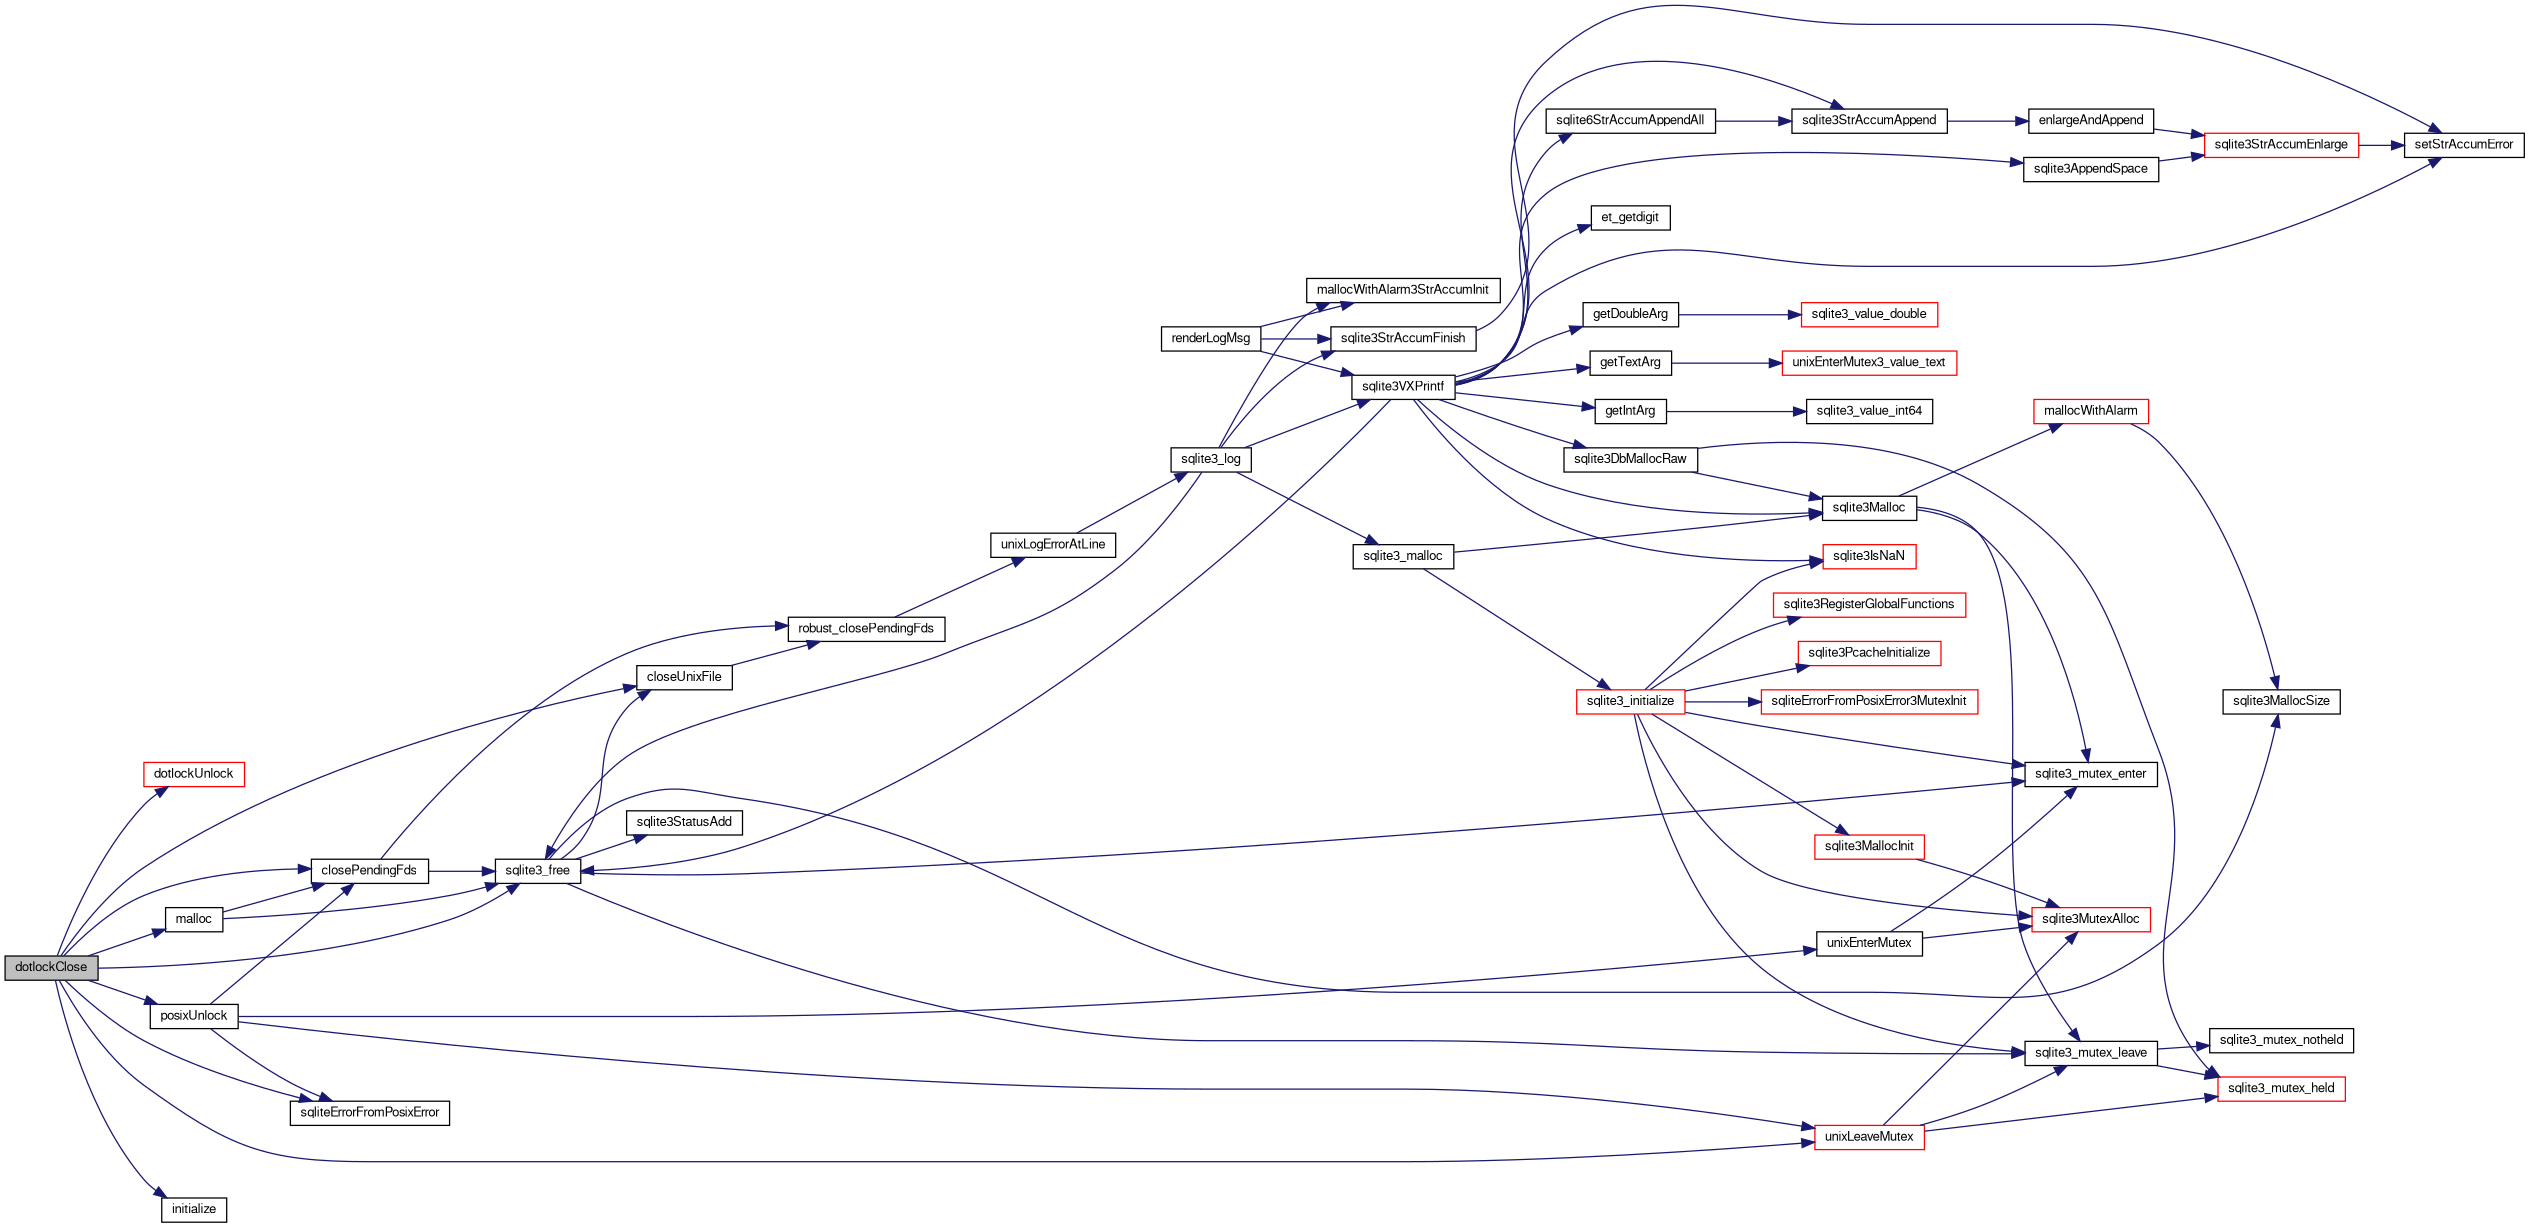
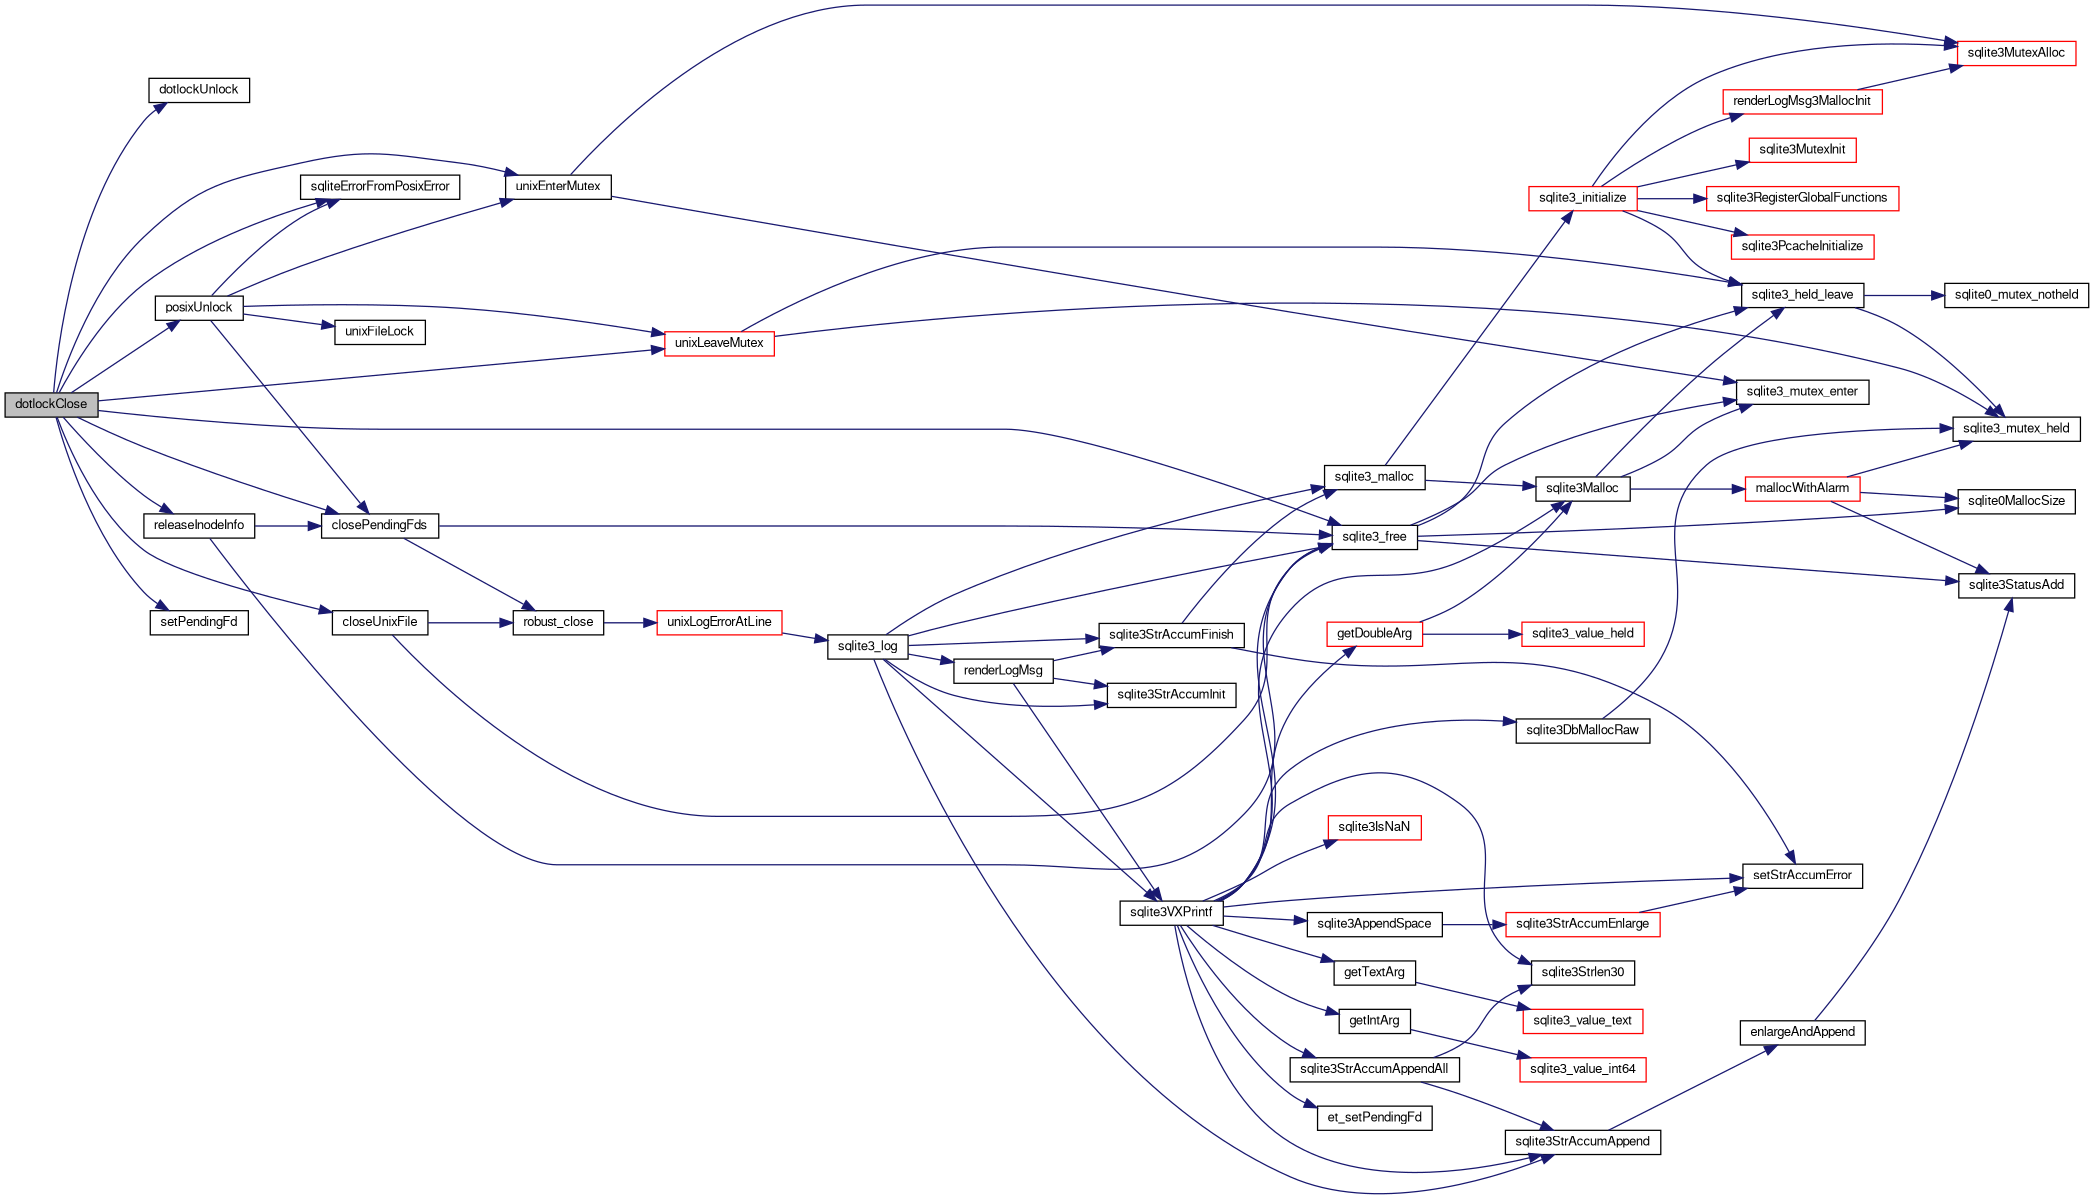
(1631, 121) -> (1375, 1070)
(2173, 132) -> (1934, 827)
none -> (228, 182)
(1631, 218) -> (1375, 1118)
(1404, 291) -> (1172, 695)
(1631, 315) -> (1375, 634)
(1870, 315) -> (1583, 634)
none -> (380, 332)
(1870, 363) -> (1583, 1021)
(1870, 412) -> (1583, 1070)
none -> (1903, 461)
(1751, 484) -> (1498, 576)
none -> (1904, 535)
(1053, 545) -> (720, 623)
none -> (1246, 550)
(1722, 617) -> none
(867, 629) -> (558, 623)
none -> (925, 657)
(1870, 702) -> (1803, 150)
(2282, 702) -> (2017, 502)
(1849, 740) -> none
(194, 775) -> (199, 90)
(600, 793) -> (904, 816)
(1870, 847) -> (1803, 102)
(194, 920) -> (199, 526)
none -> (1583, 973)
(1976, 1033) -> none
(2282, 1041) -> (2017, 295)
(2091, 1053) -> (1803, 295)
none -> (1120, 1055)
(2282, 1089) -> (2017, 429)
(194, 1210) -> (199, 623)
